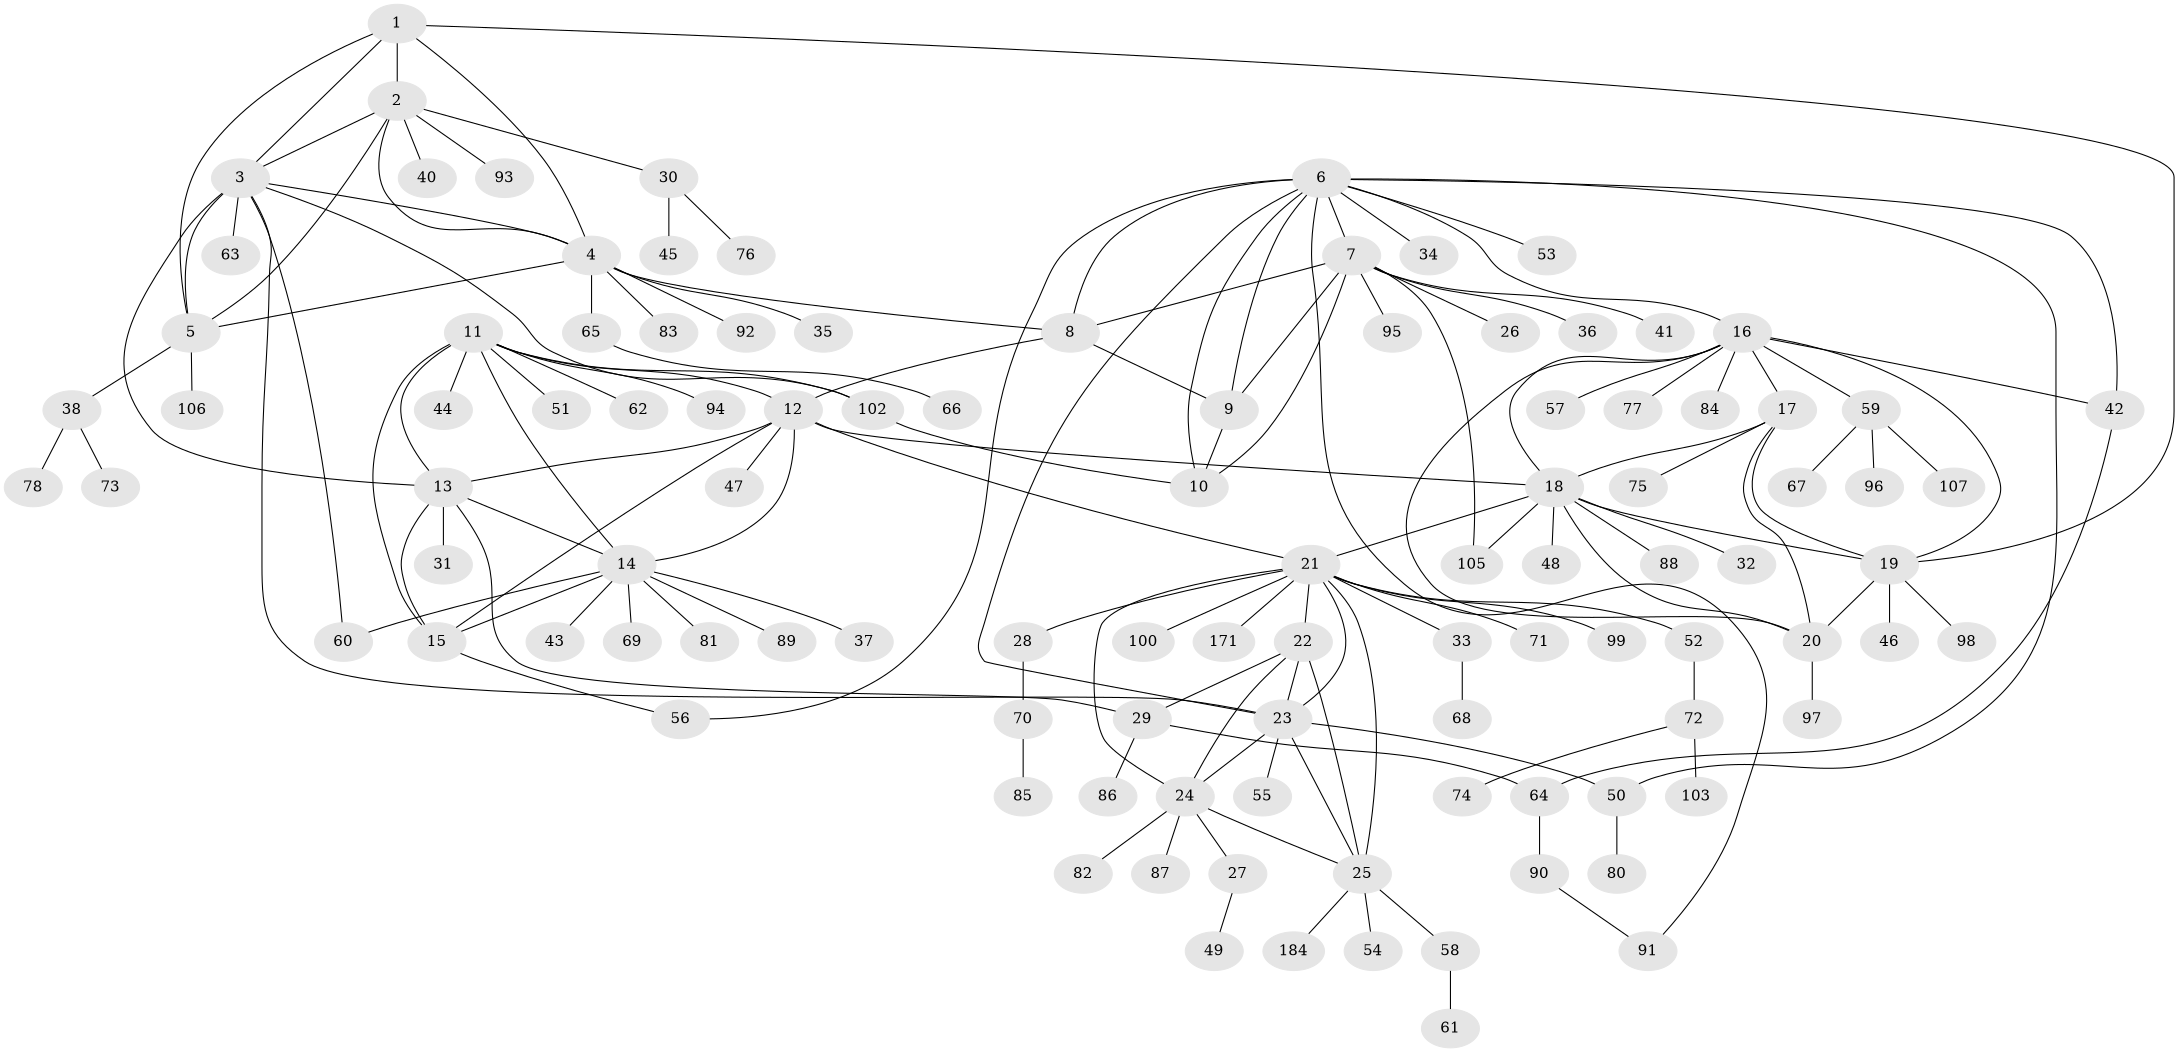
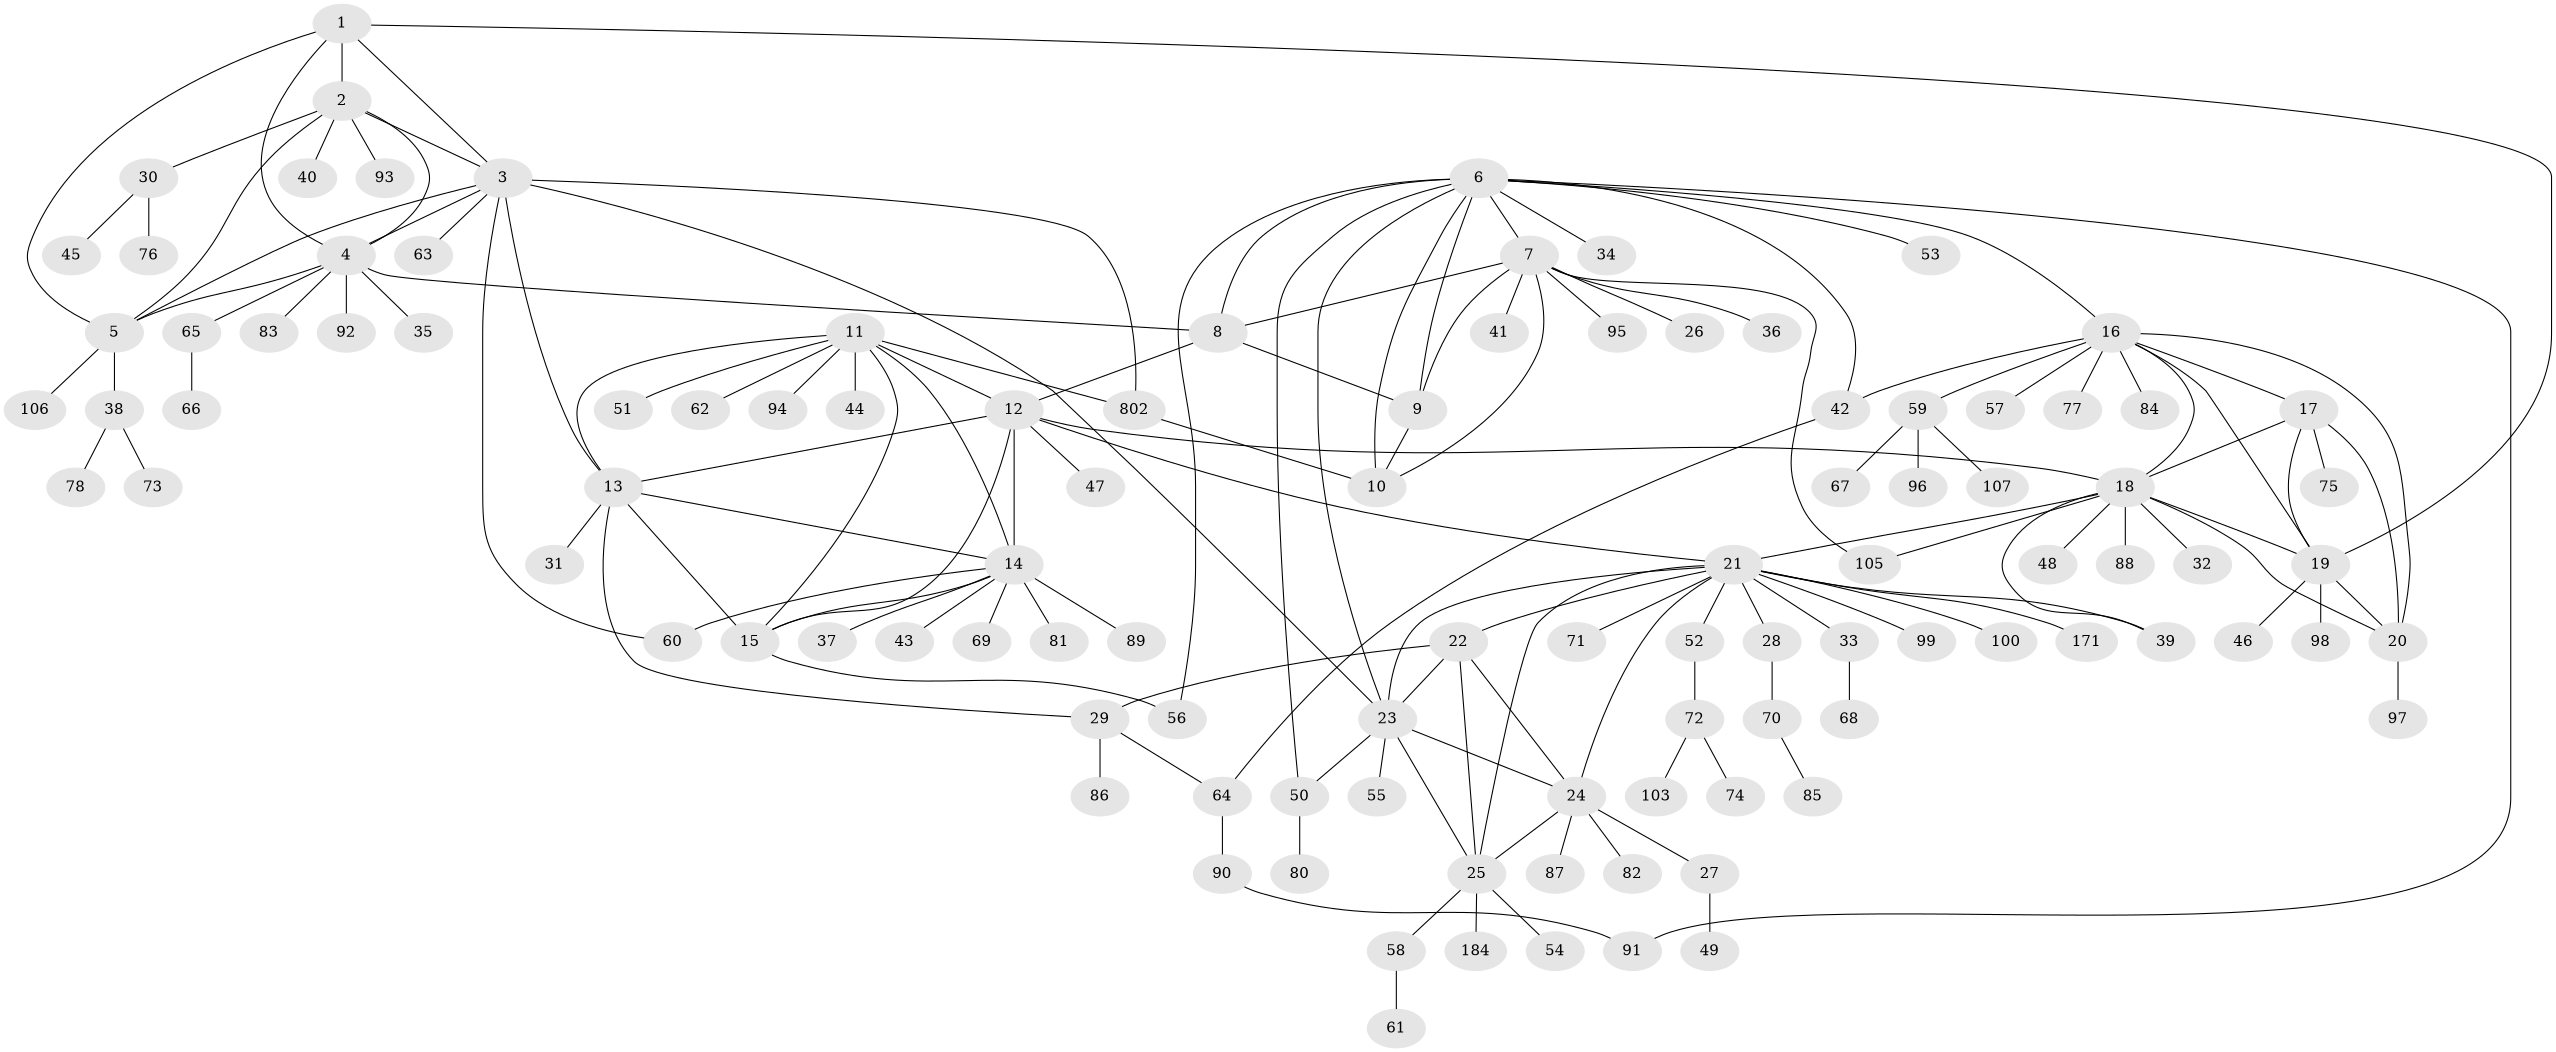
(873, 410) -> (1134, 410)
none -> (2166, 642)
